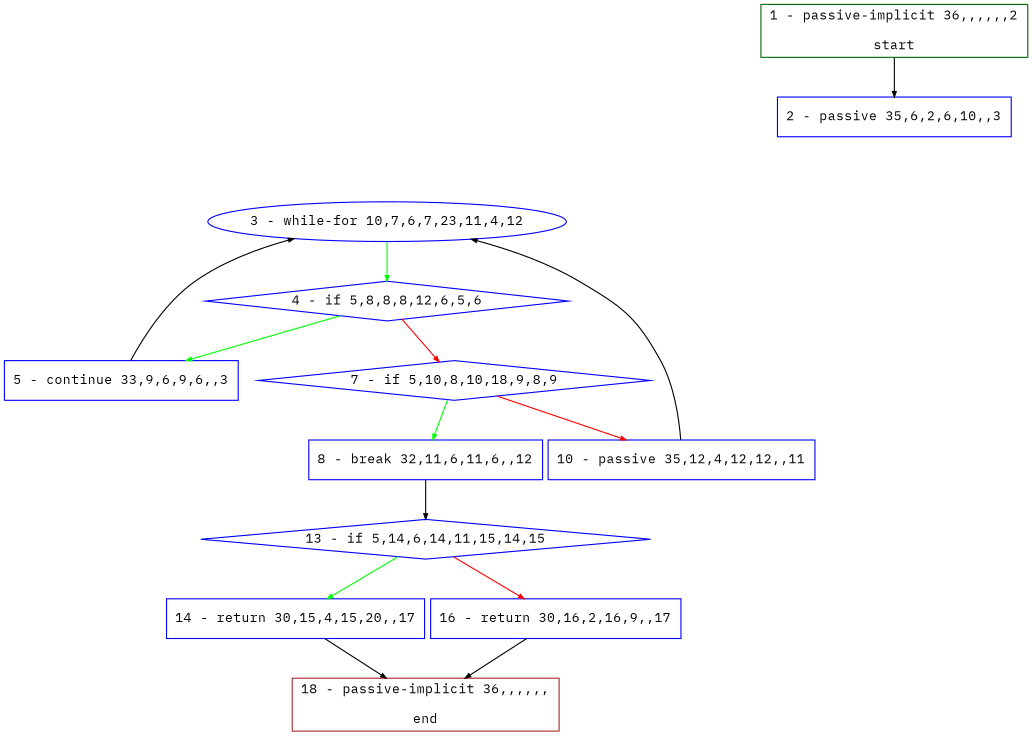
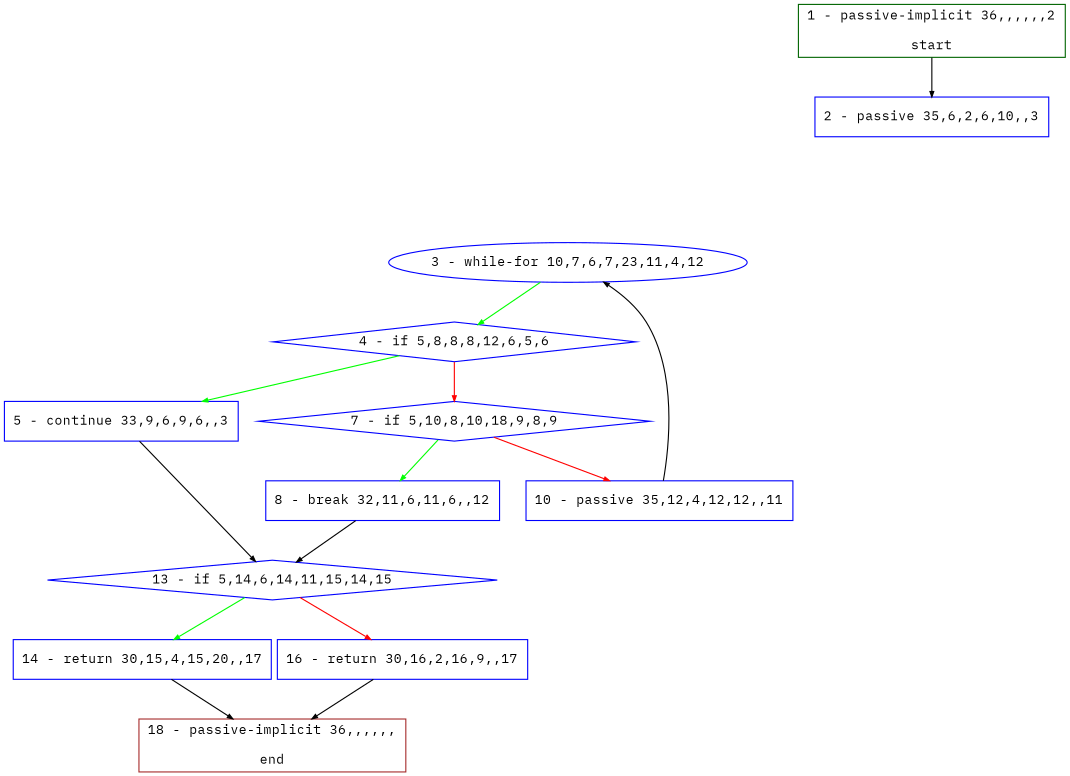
(195, 281) -> (196, 499)
